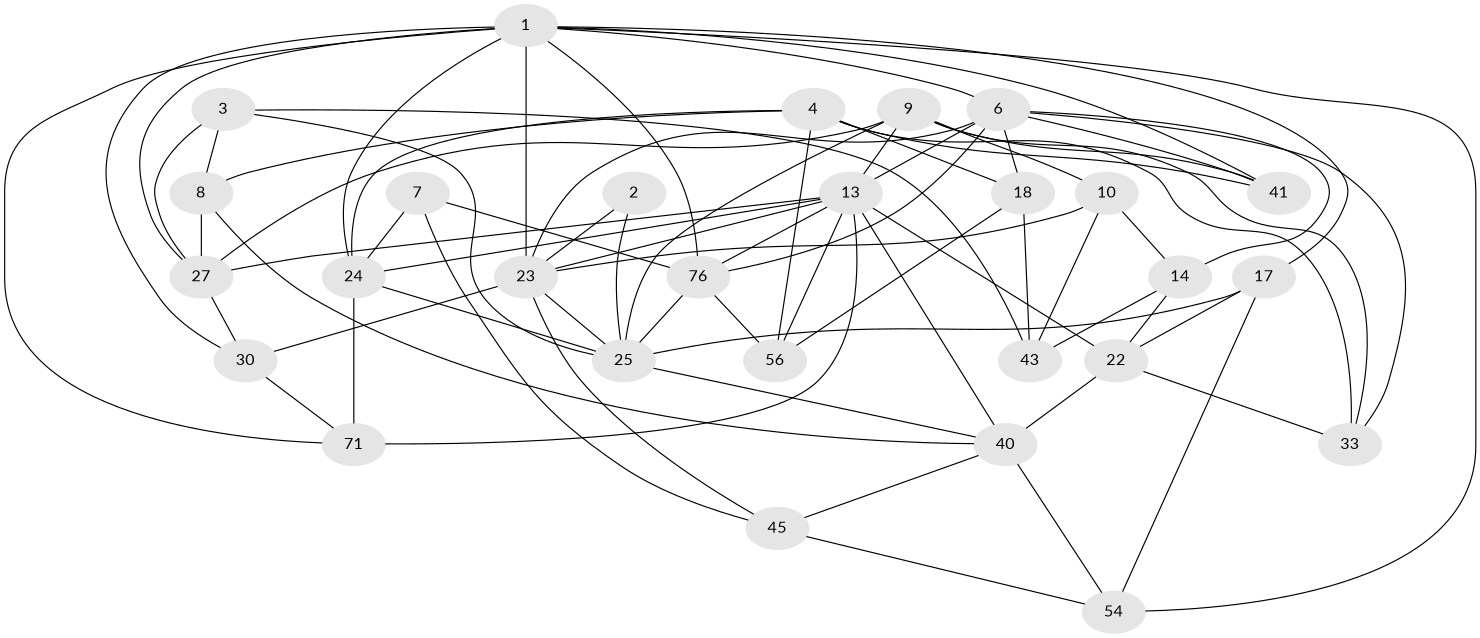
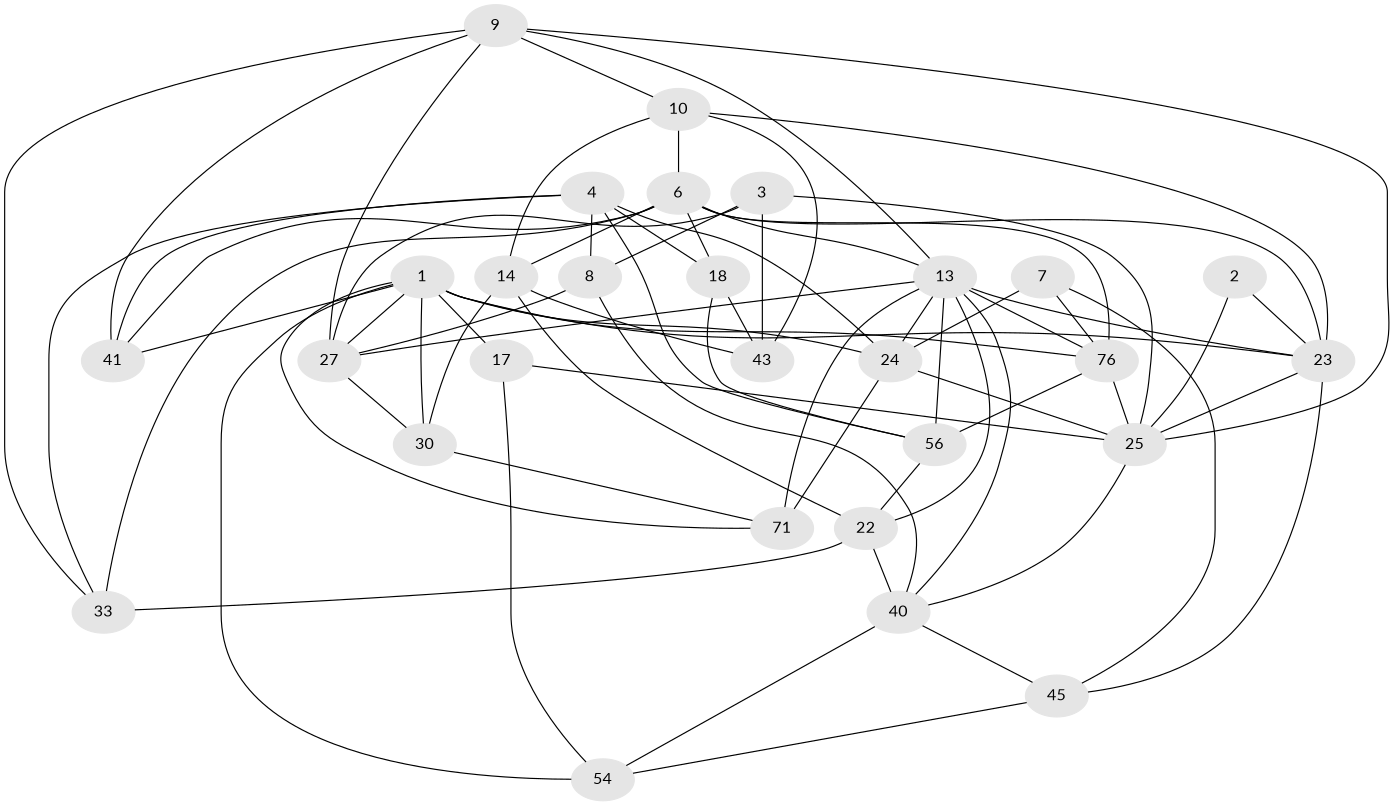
(768, 51) -> (679, 151)
(386, 319) -> (452, 356)
(1190, 319) -> (901, 485)
